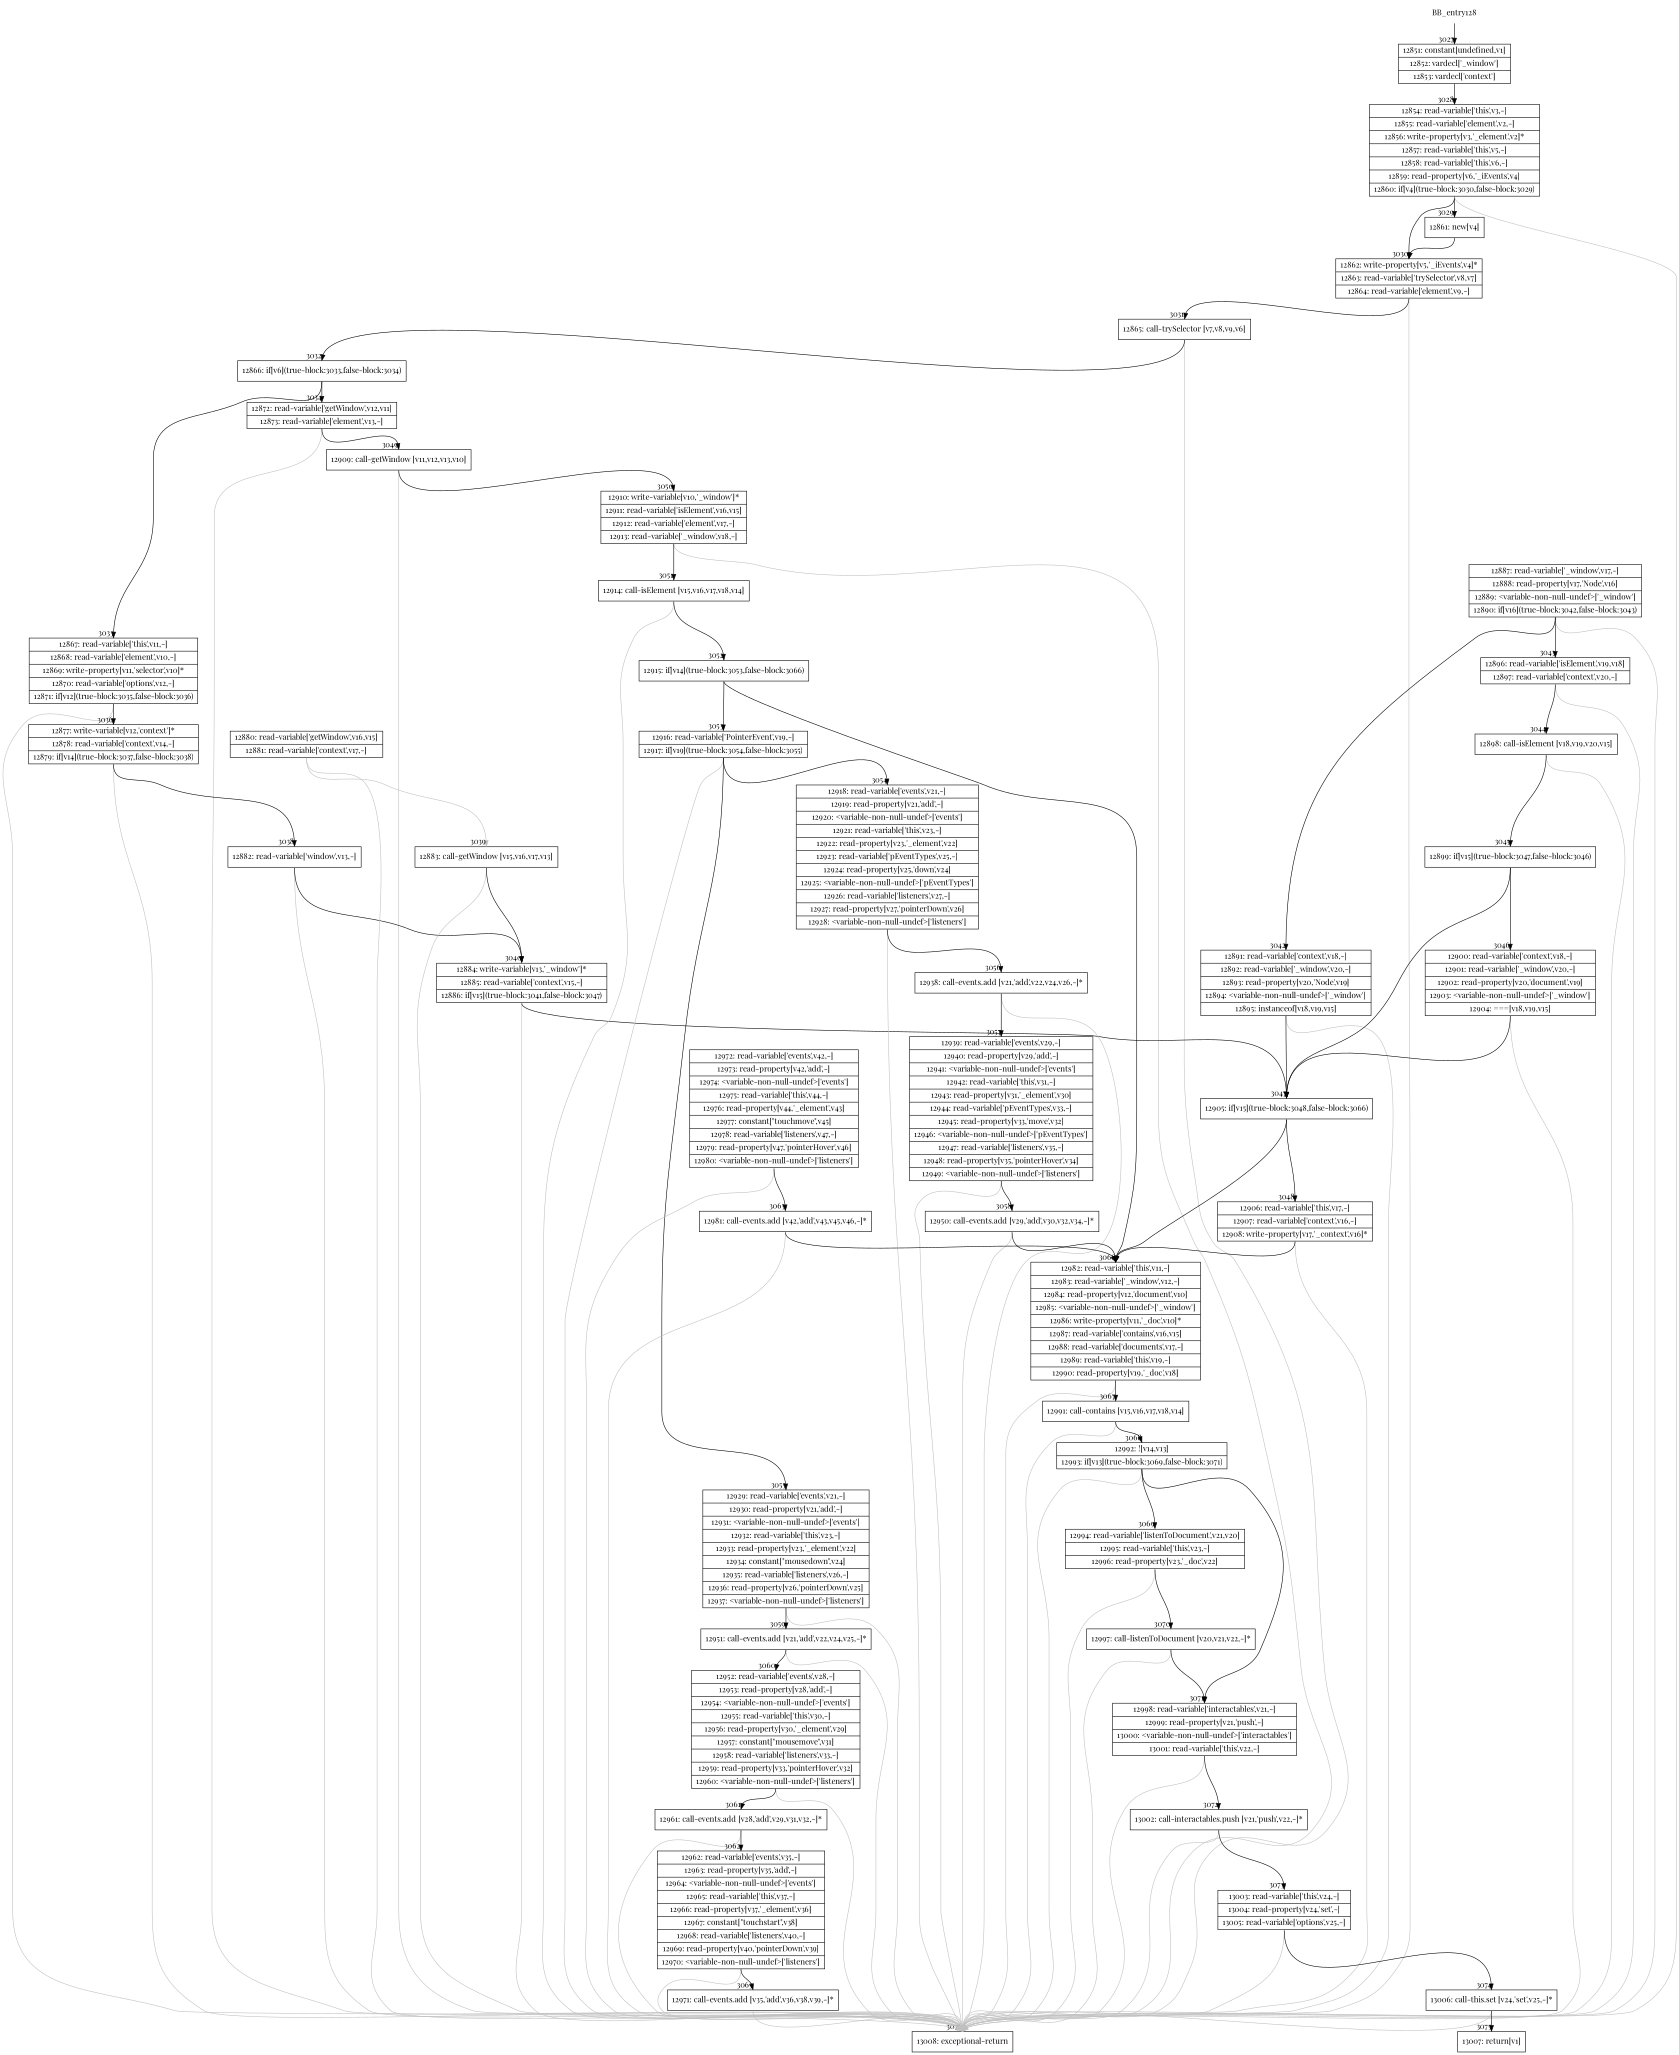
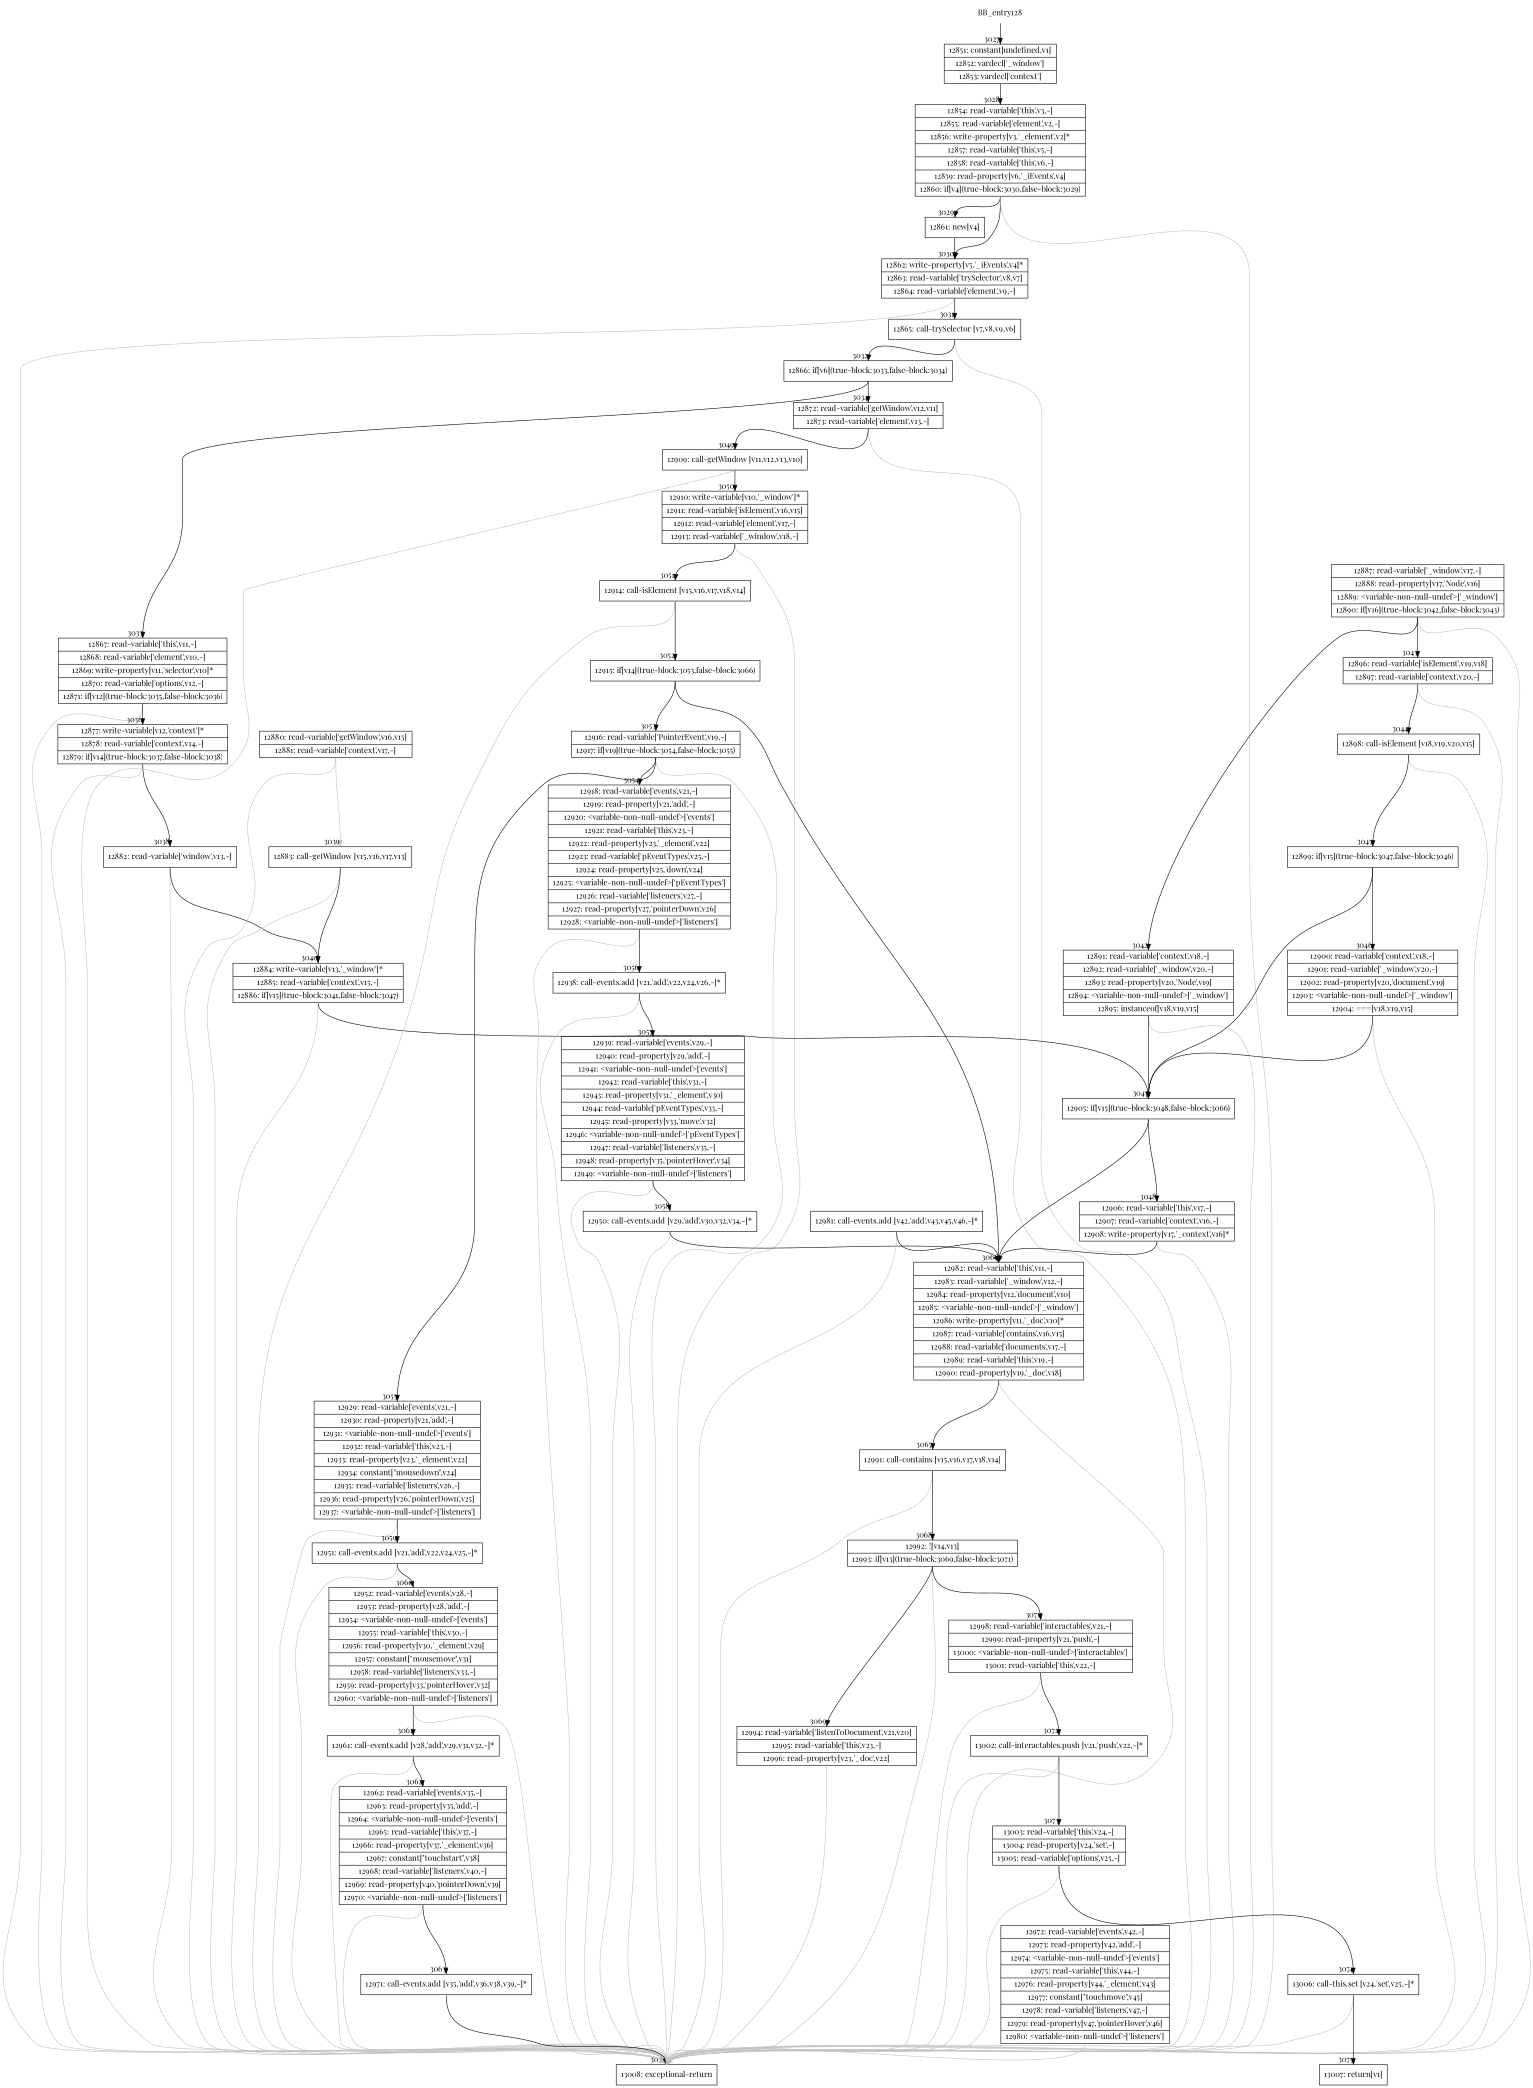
(778, 1187) -> none
(1171, 1639) -> none
(833, 2024) -> (528, 2041)
